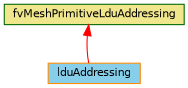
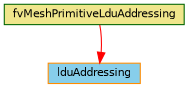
(87, 49) -> (101, 39)
